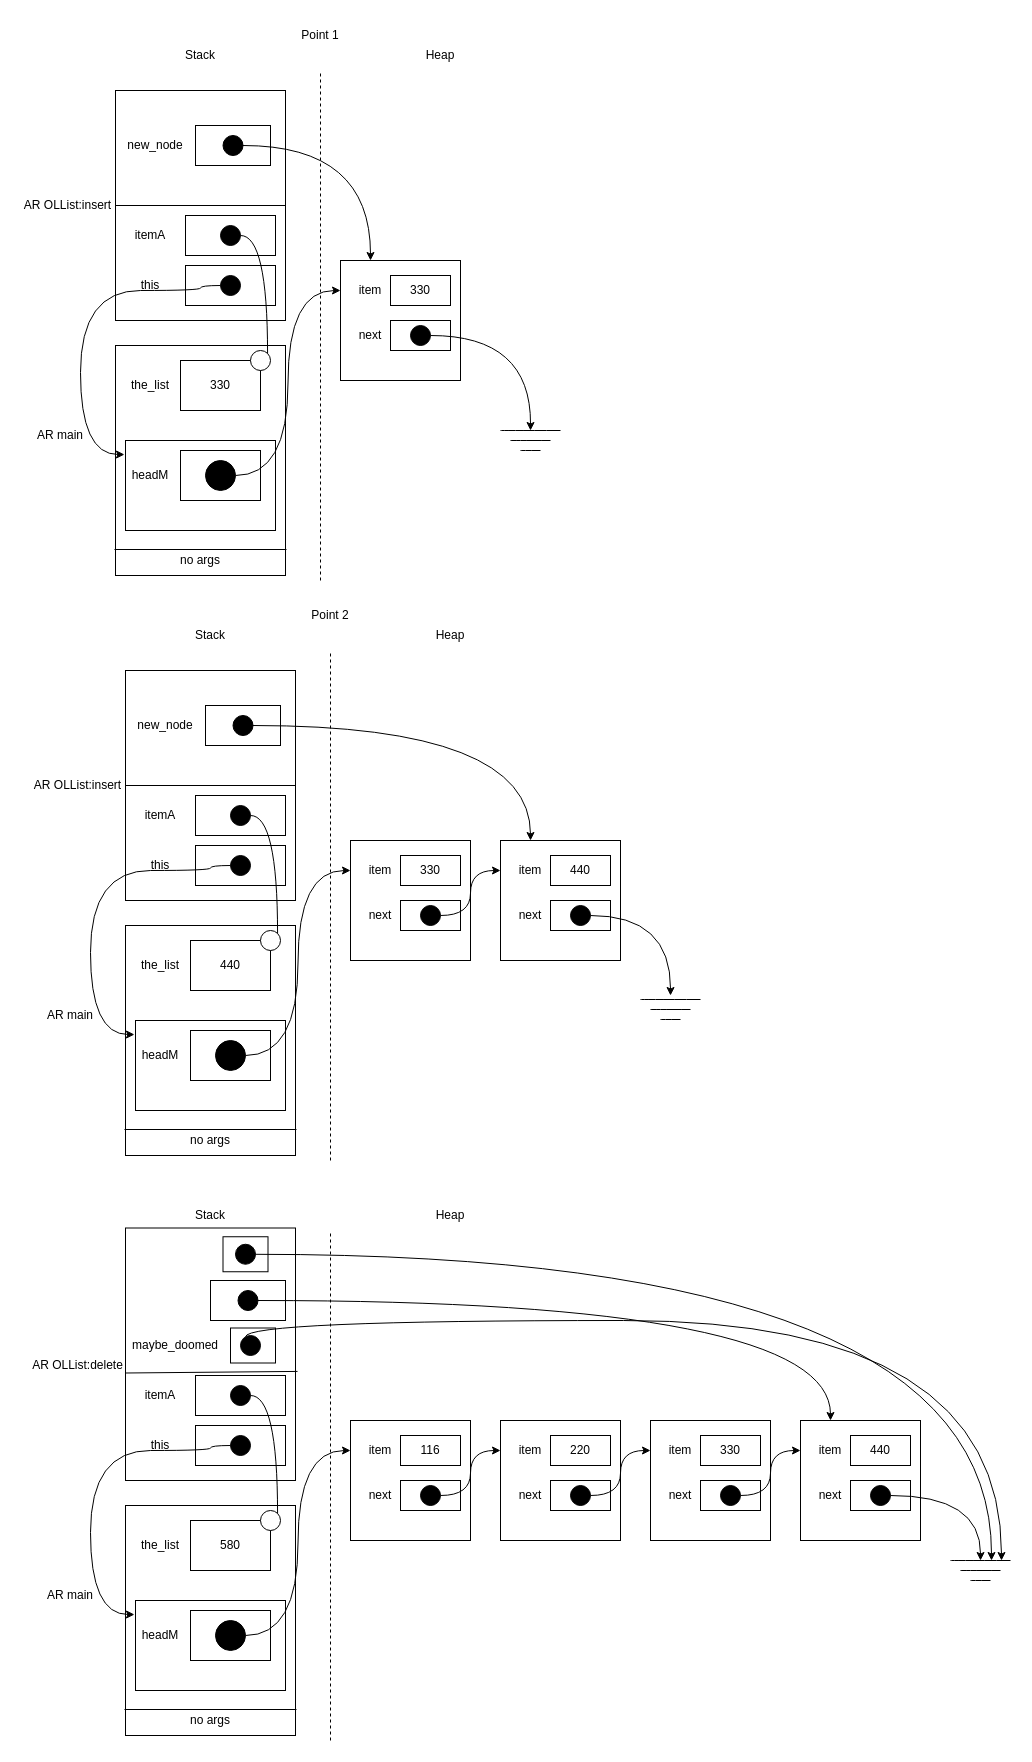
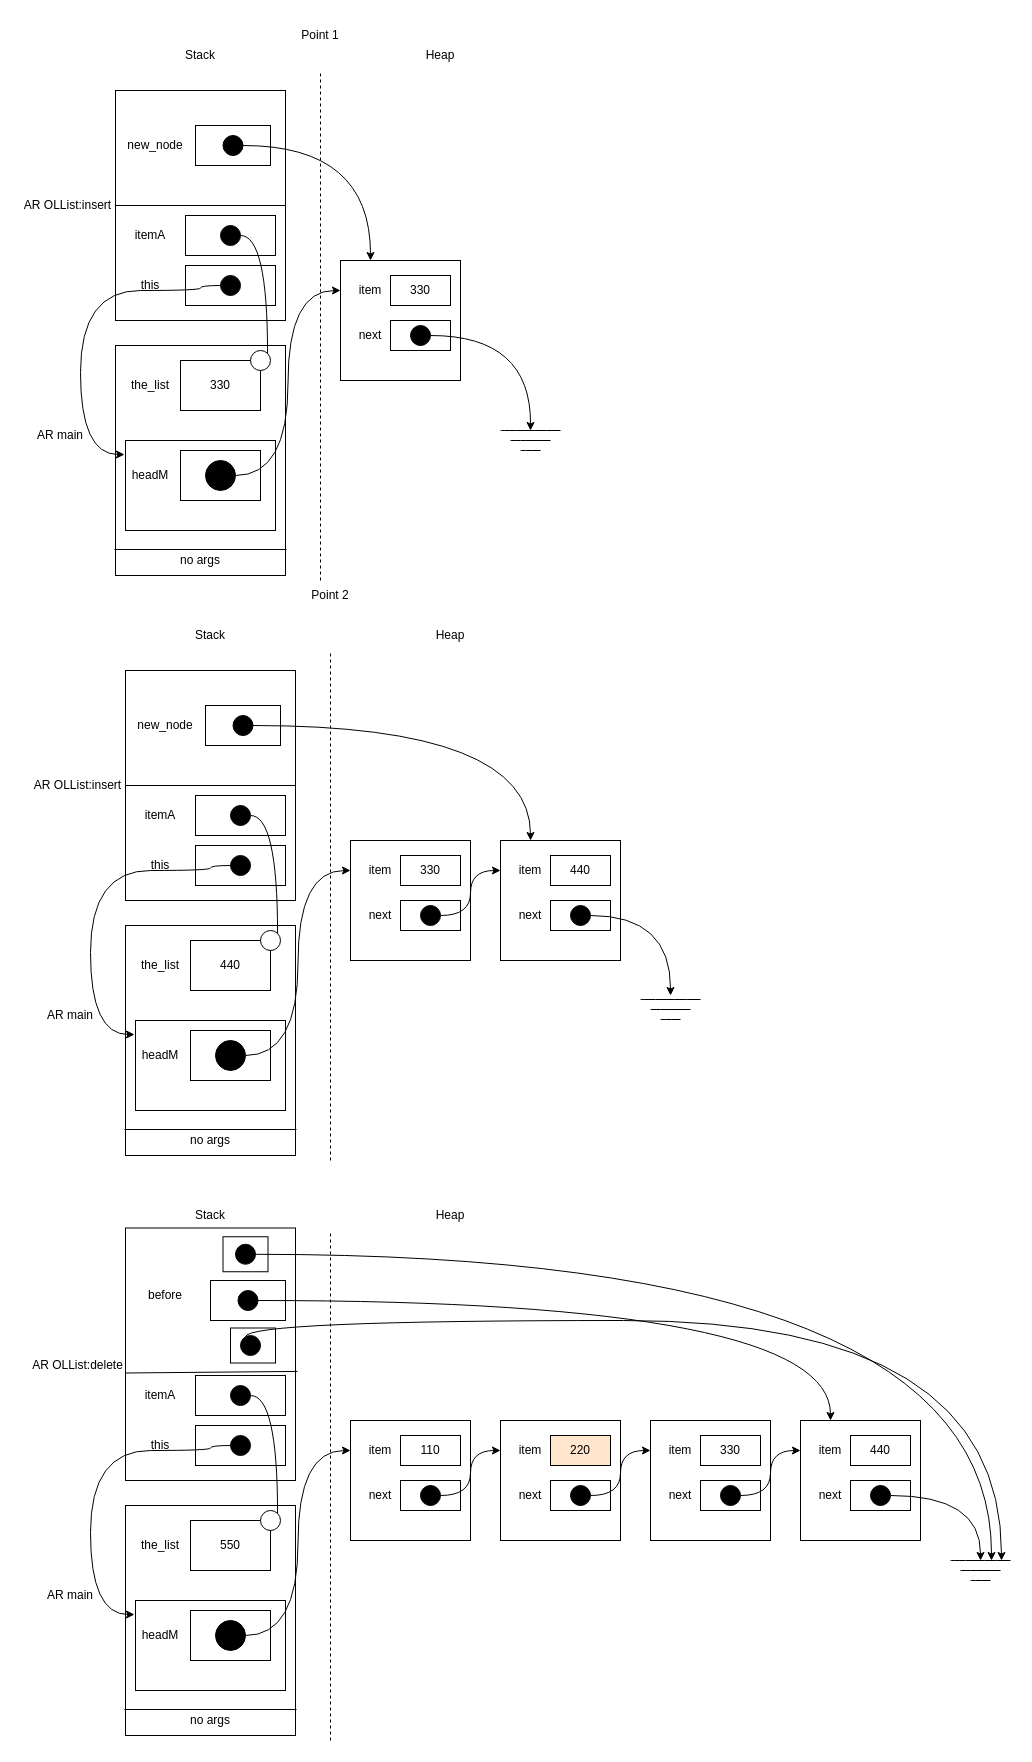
(331, 616) -> (331, 596)
none -> (166, 1296)
(176, 1346) -> none
(431, 1451) -> (431, 1451)
(581, 1451) -> (581, 1451)
(231, 1546) -> (231, 1546)
